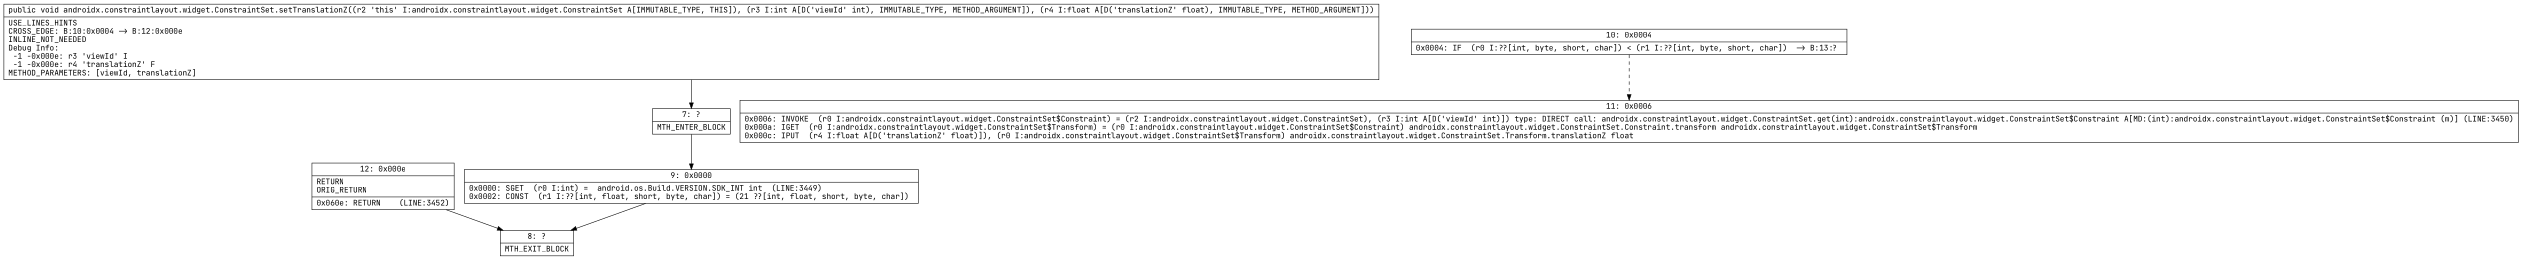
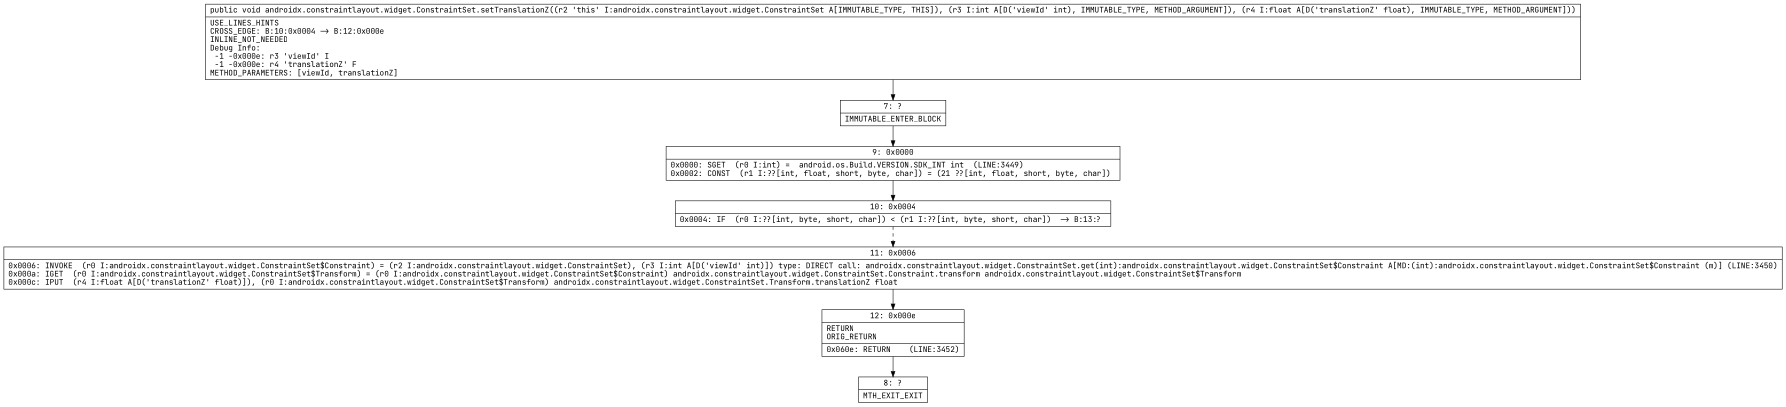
(691, 128) -> (893, 119)
(611, 216) -> (893, 188)
(537, 249) -> (893, 396)
none -> (893, 296)
